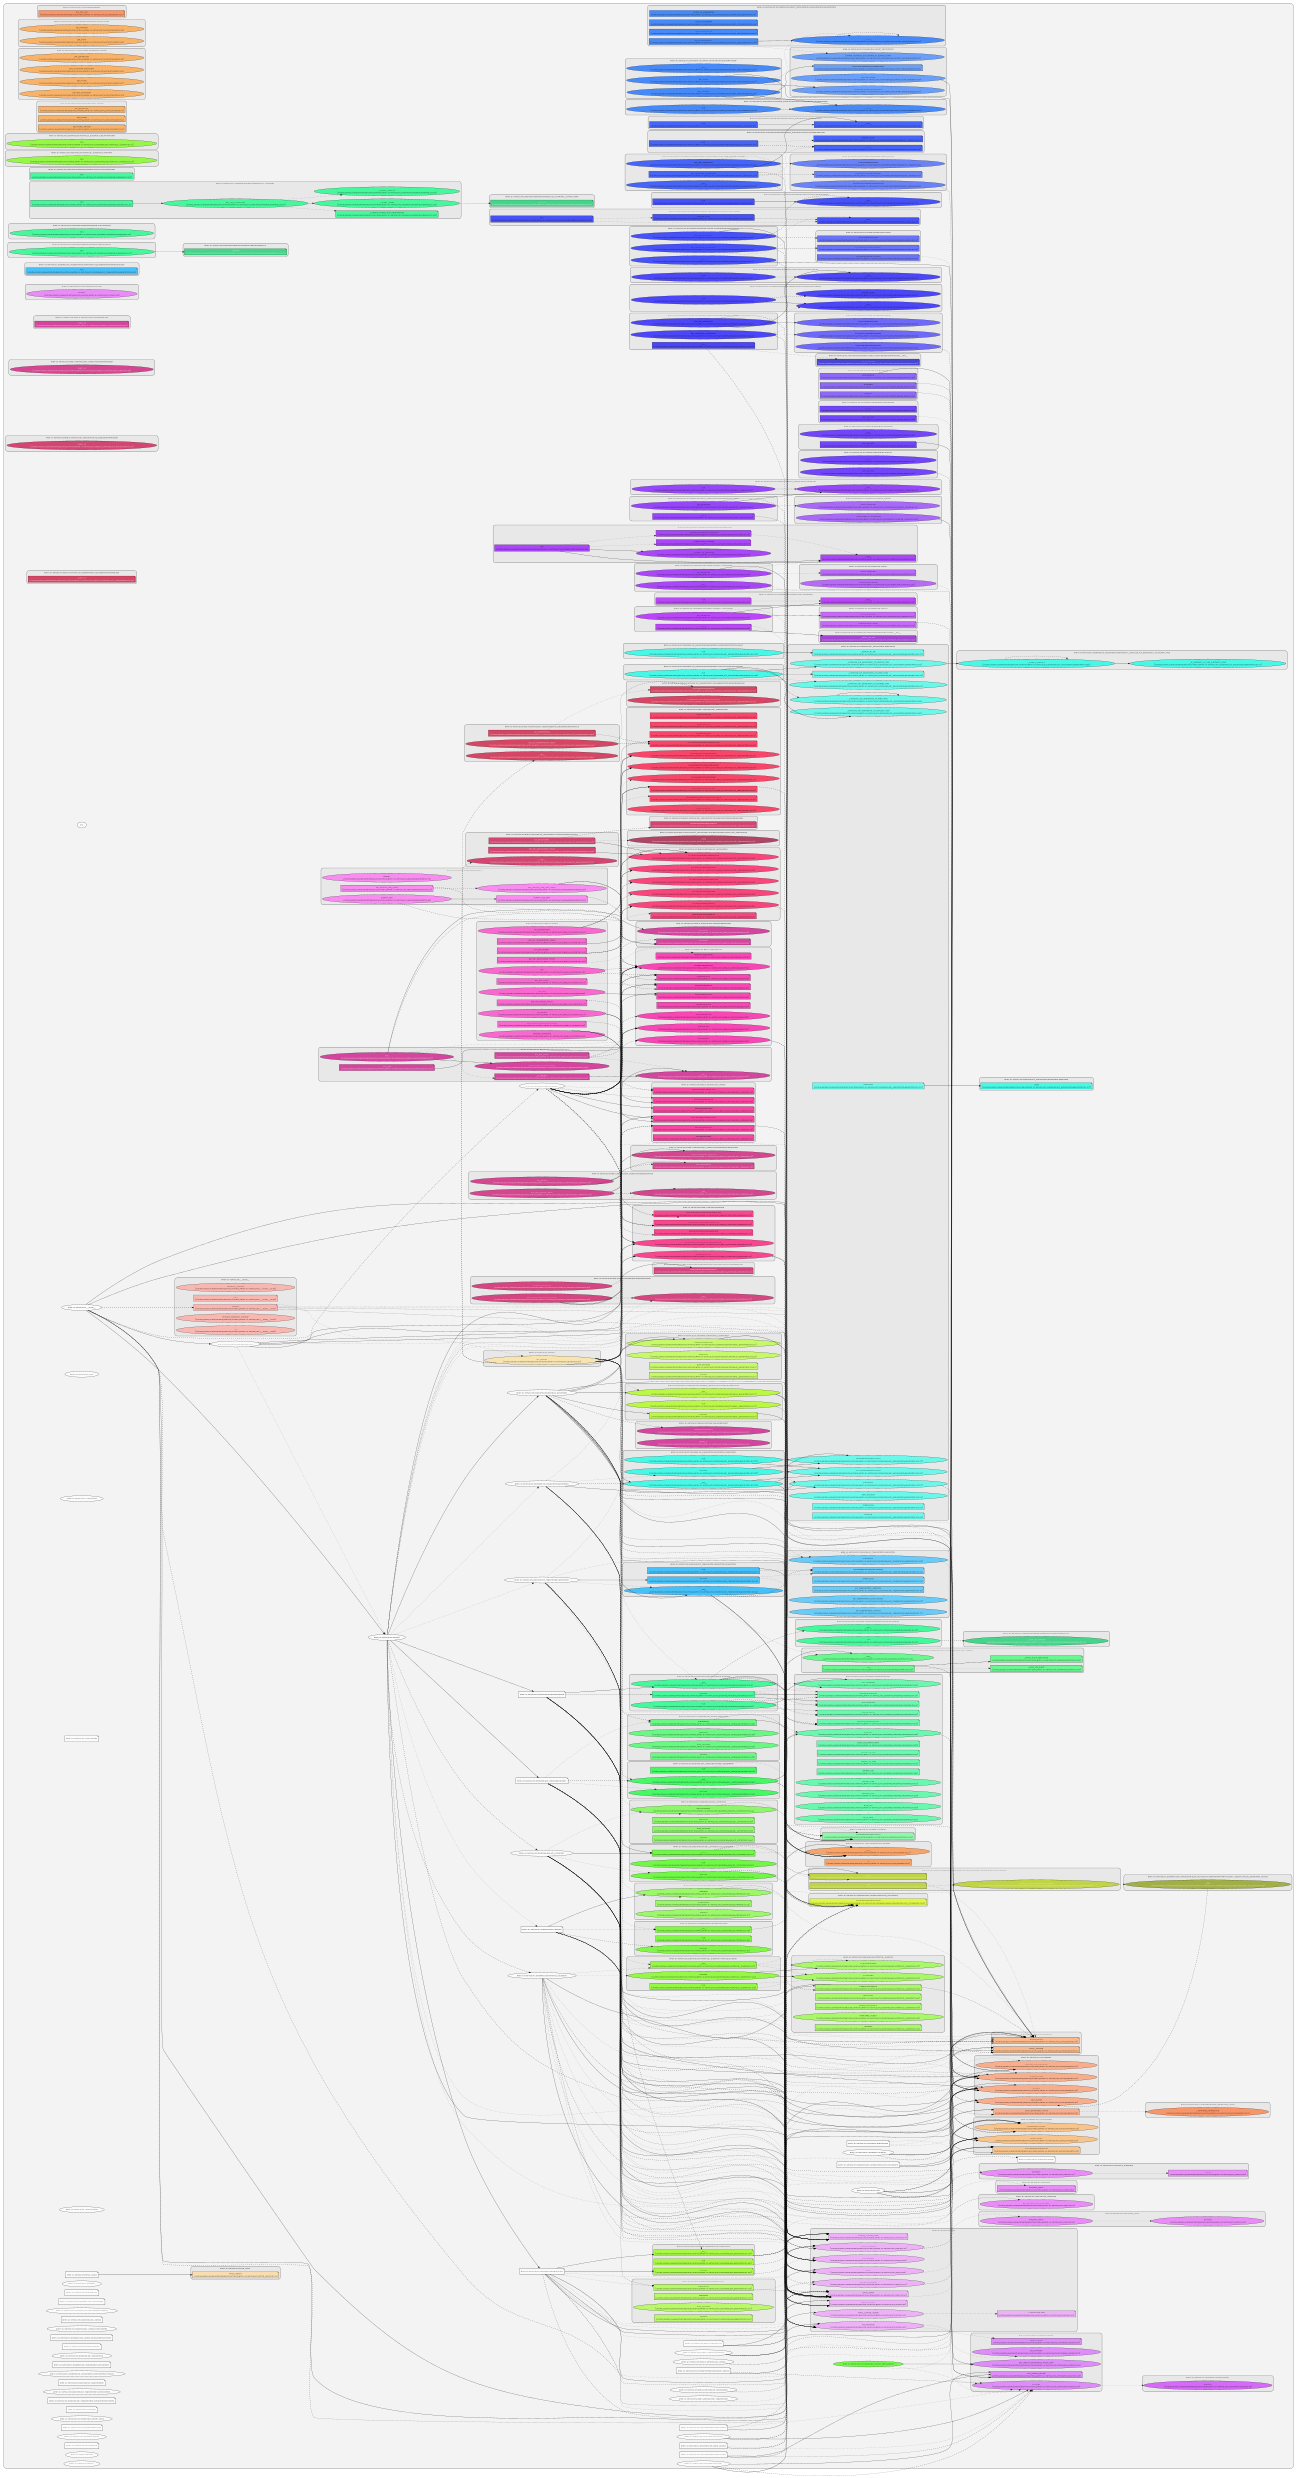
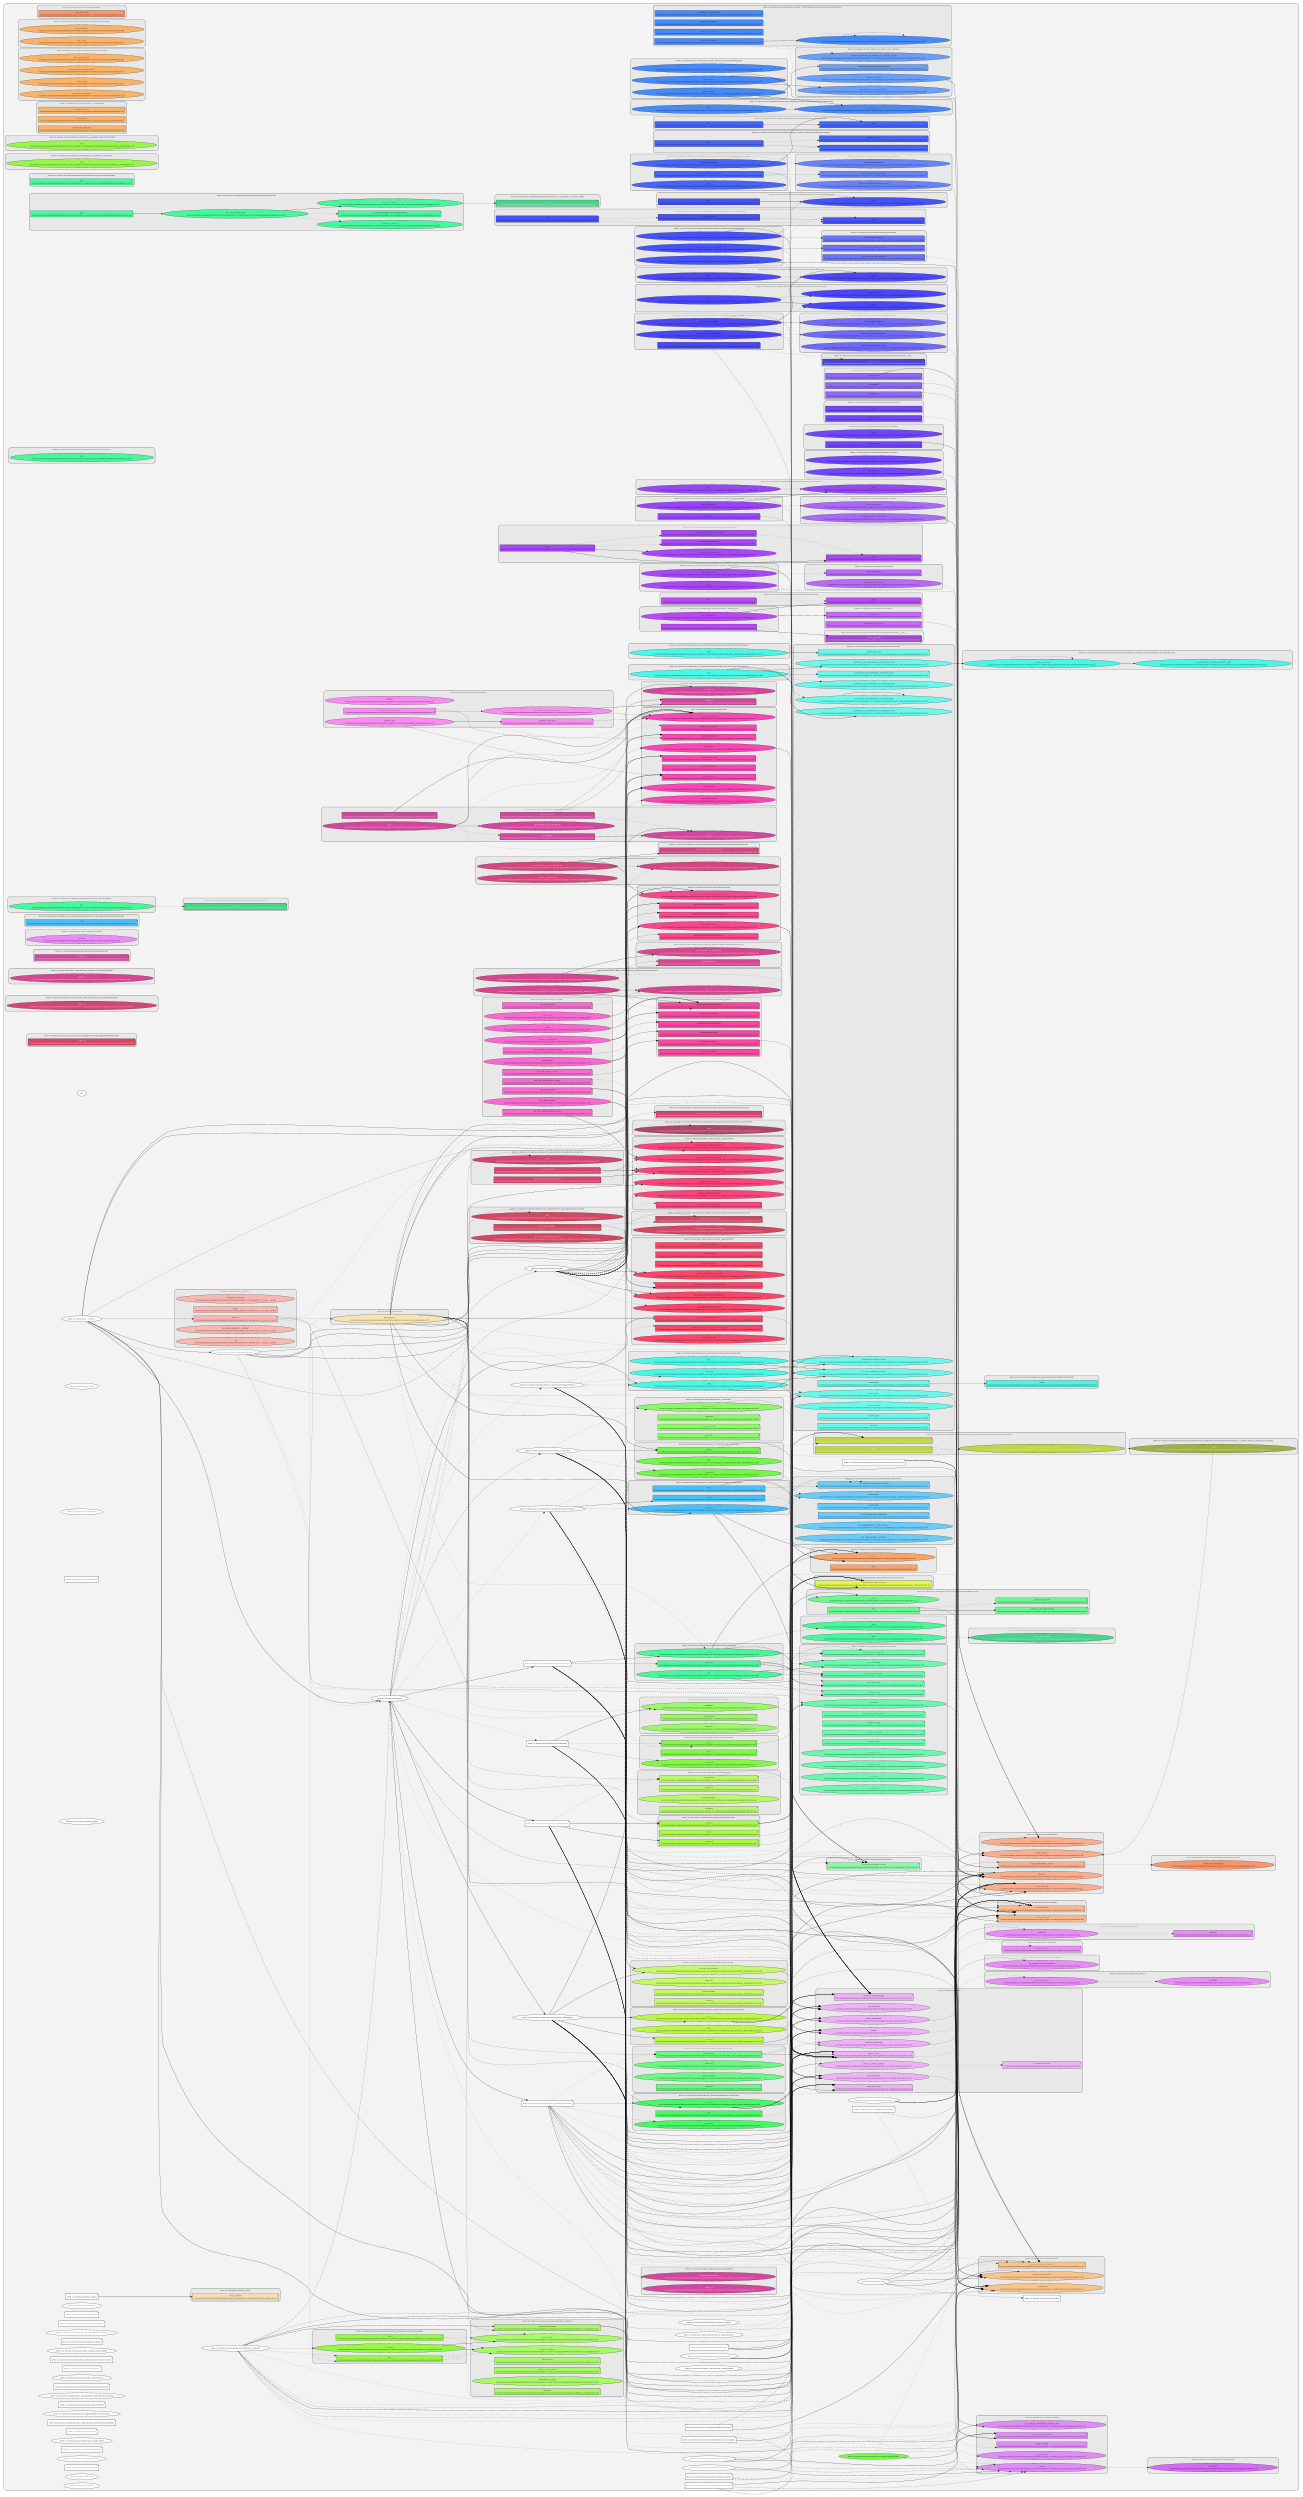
(413, 1830) -> (367, 2045)
(82, 2365) -> (82, 2387)
